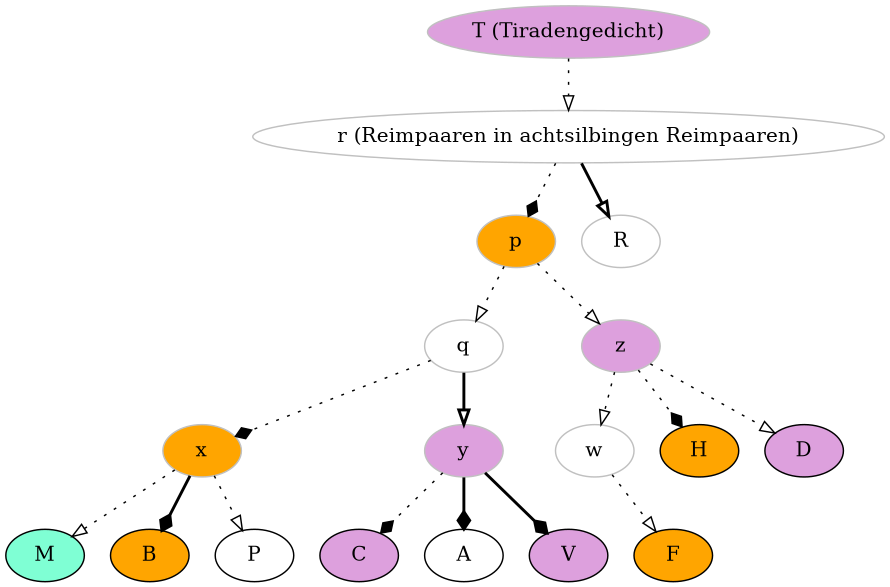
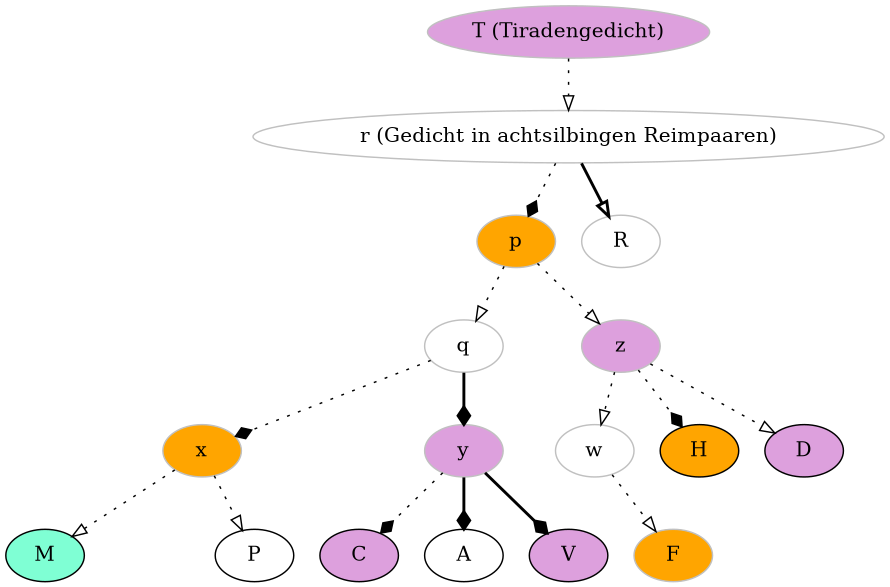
(569, 137) -> (569, 137)
(464, 391) -> (464, 391)
(150, 555) -> none
(673, 555) -> (673, 555)
